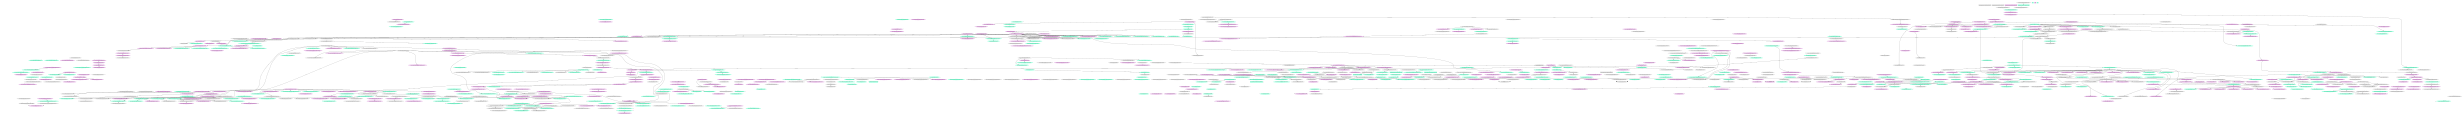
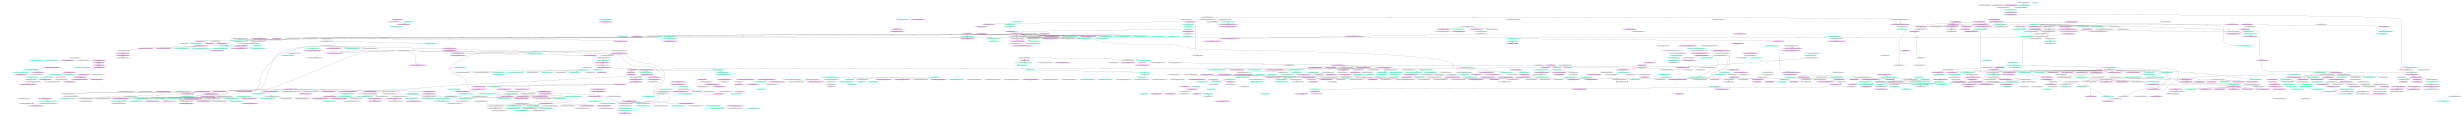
(760, 82) -> (760, 82)
(2224, 82) -> (2224, 82)
